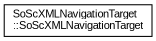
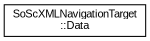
(78, 21) -> (75, 21)
